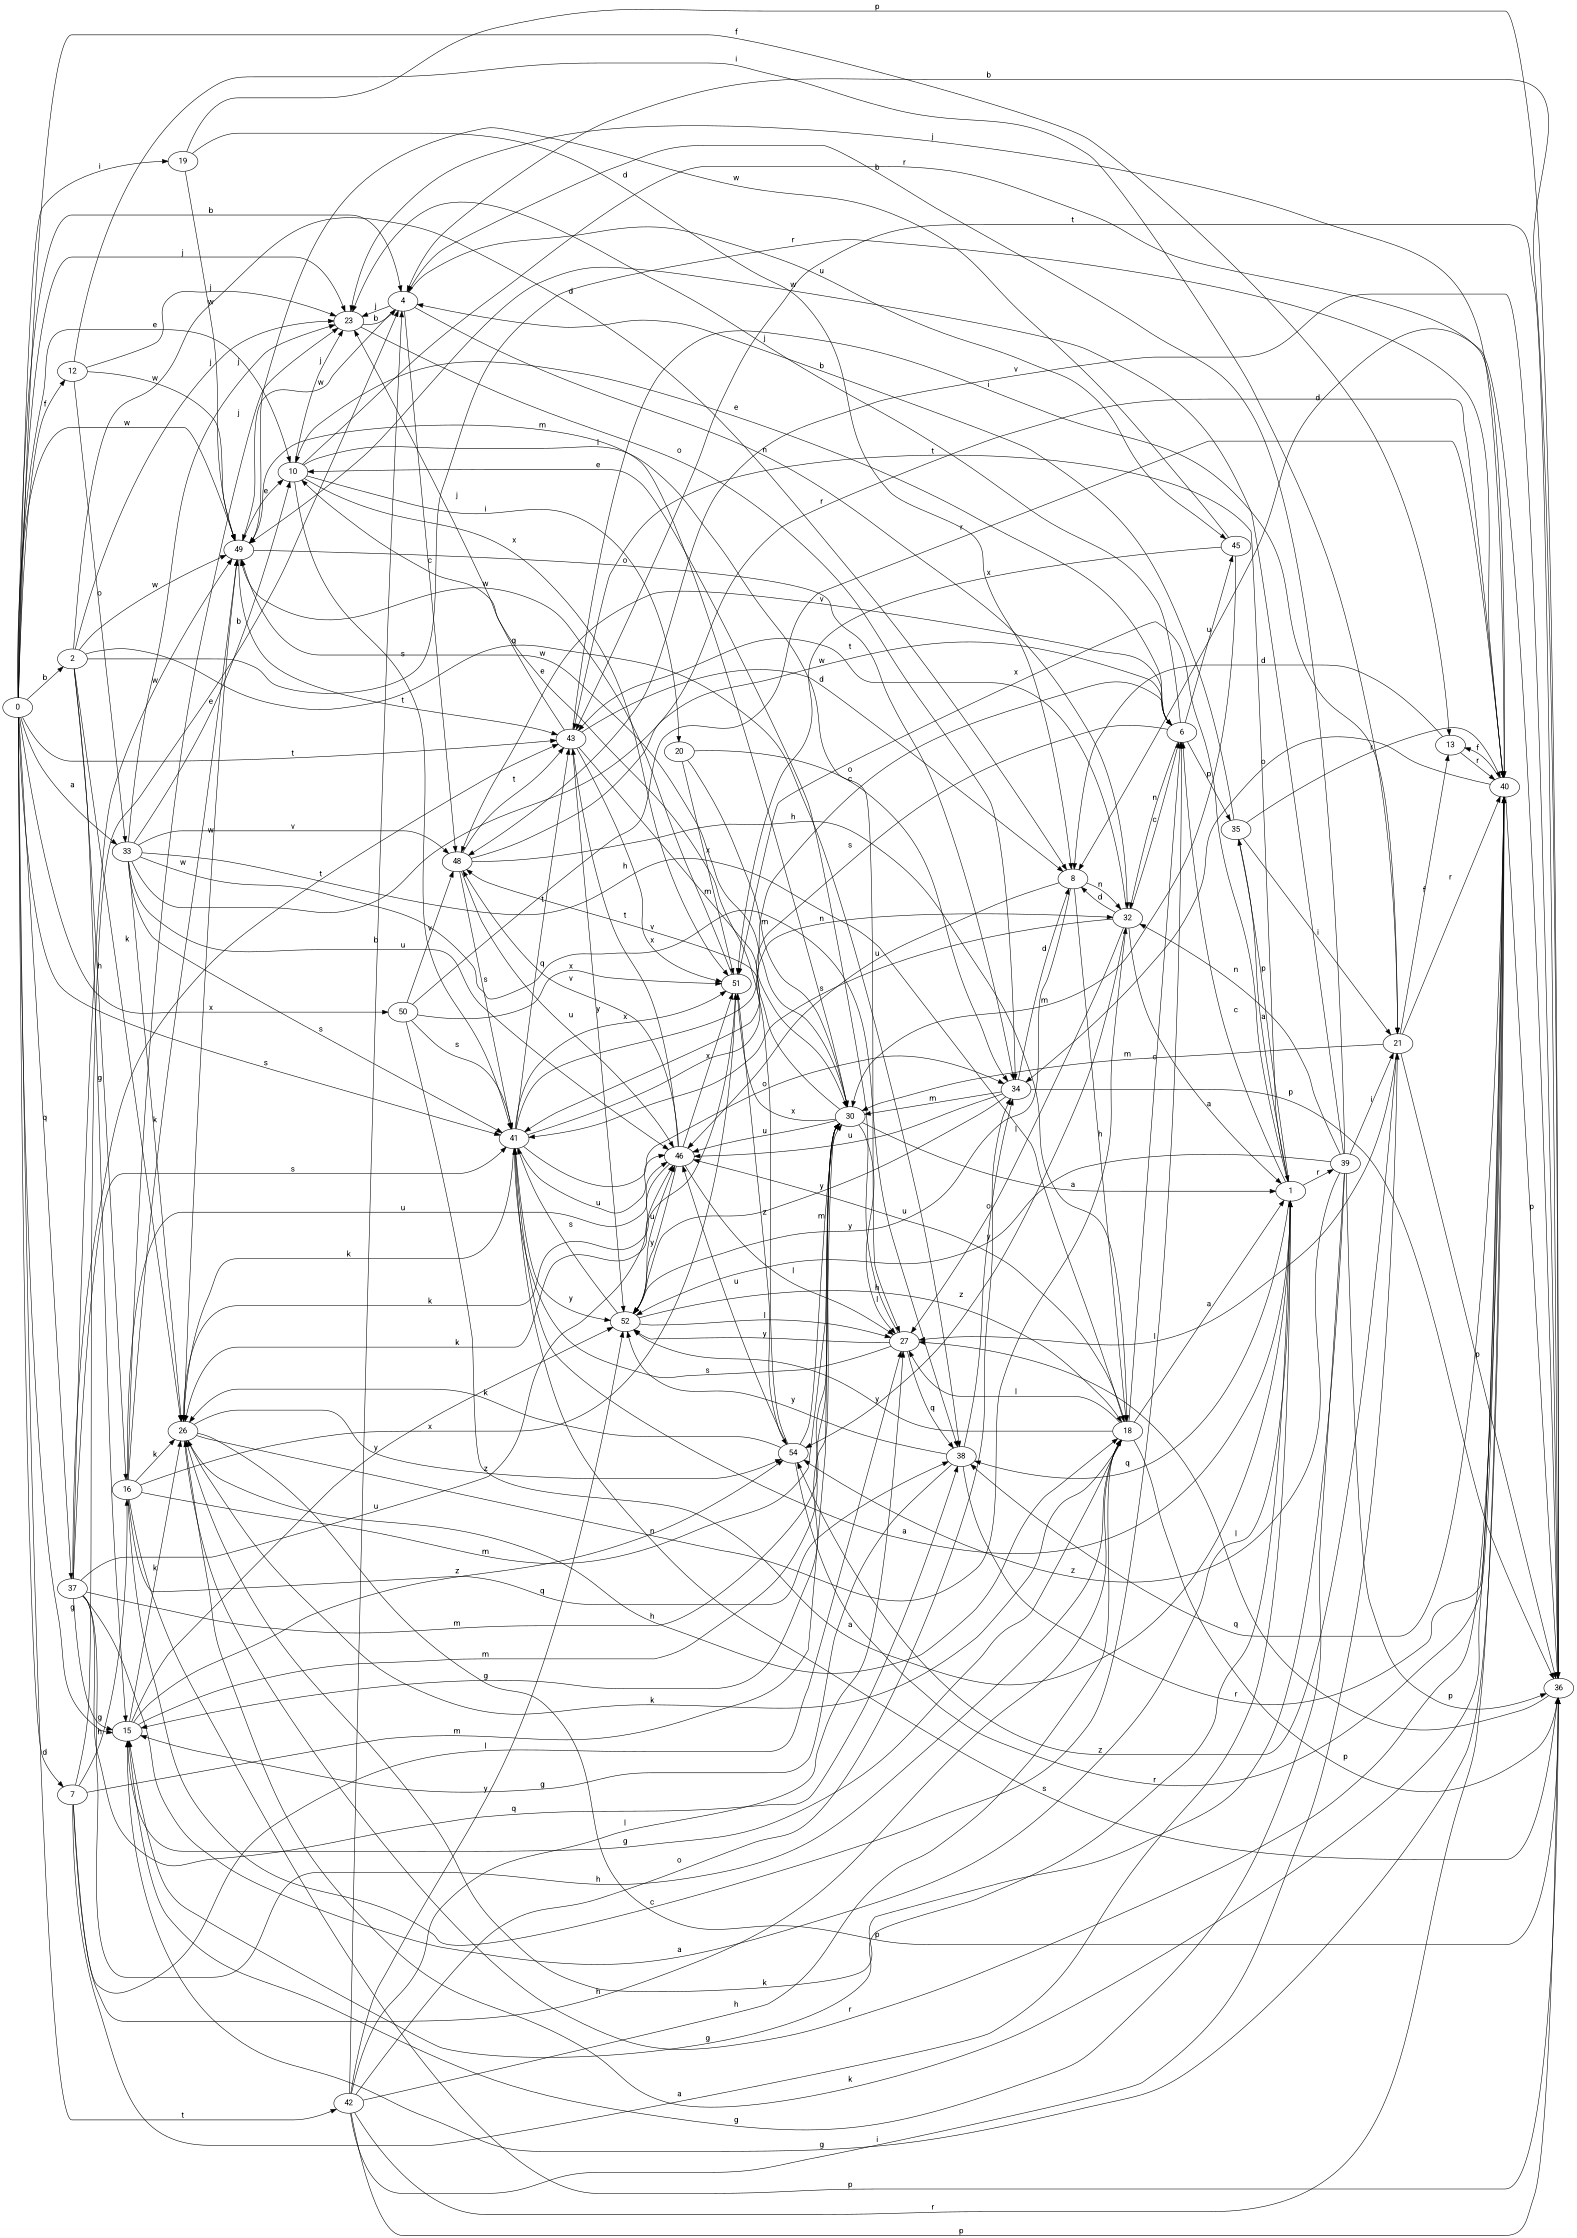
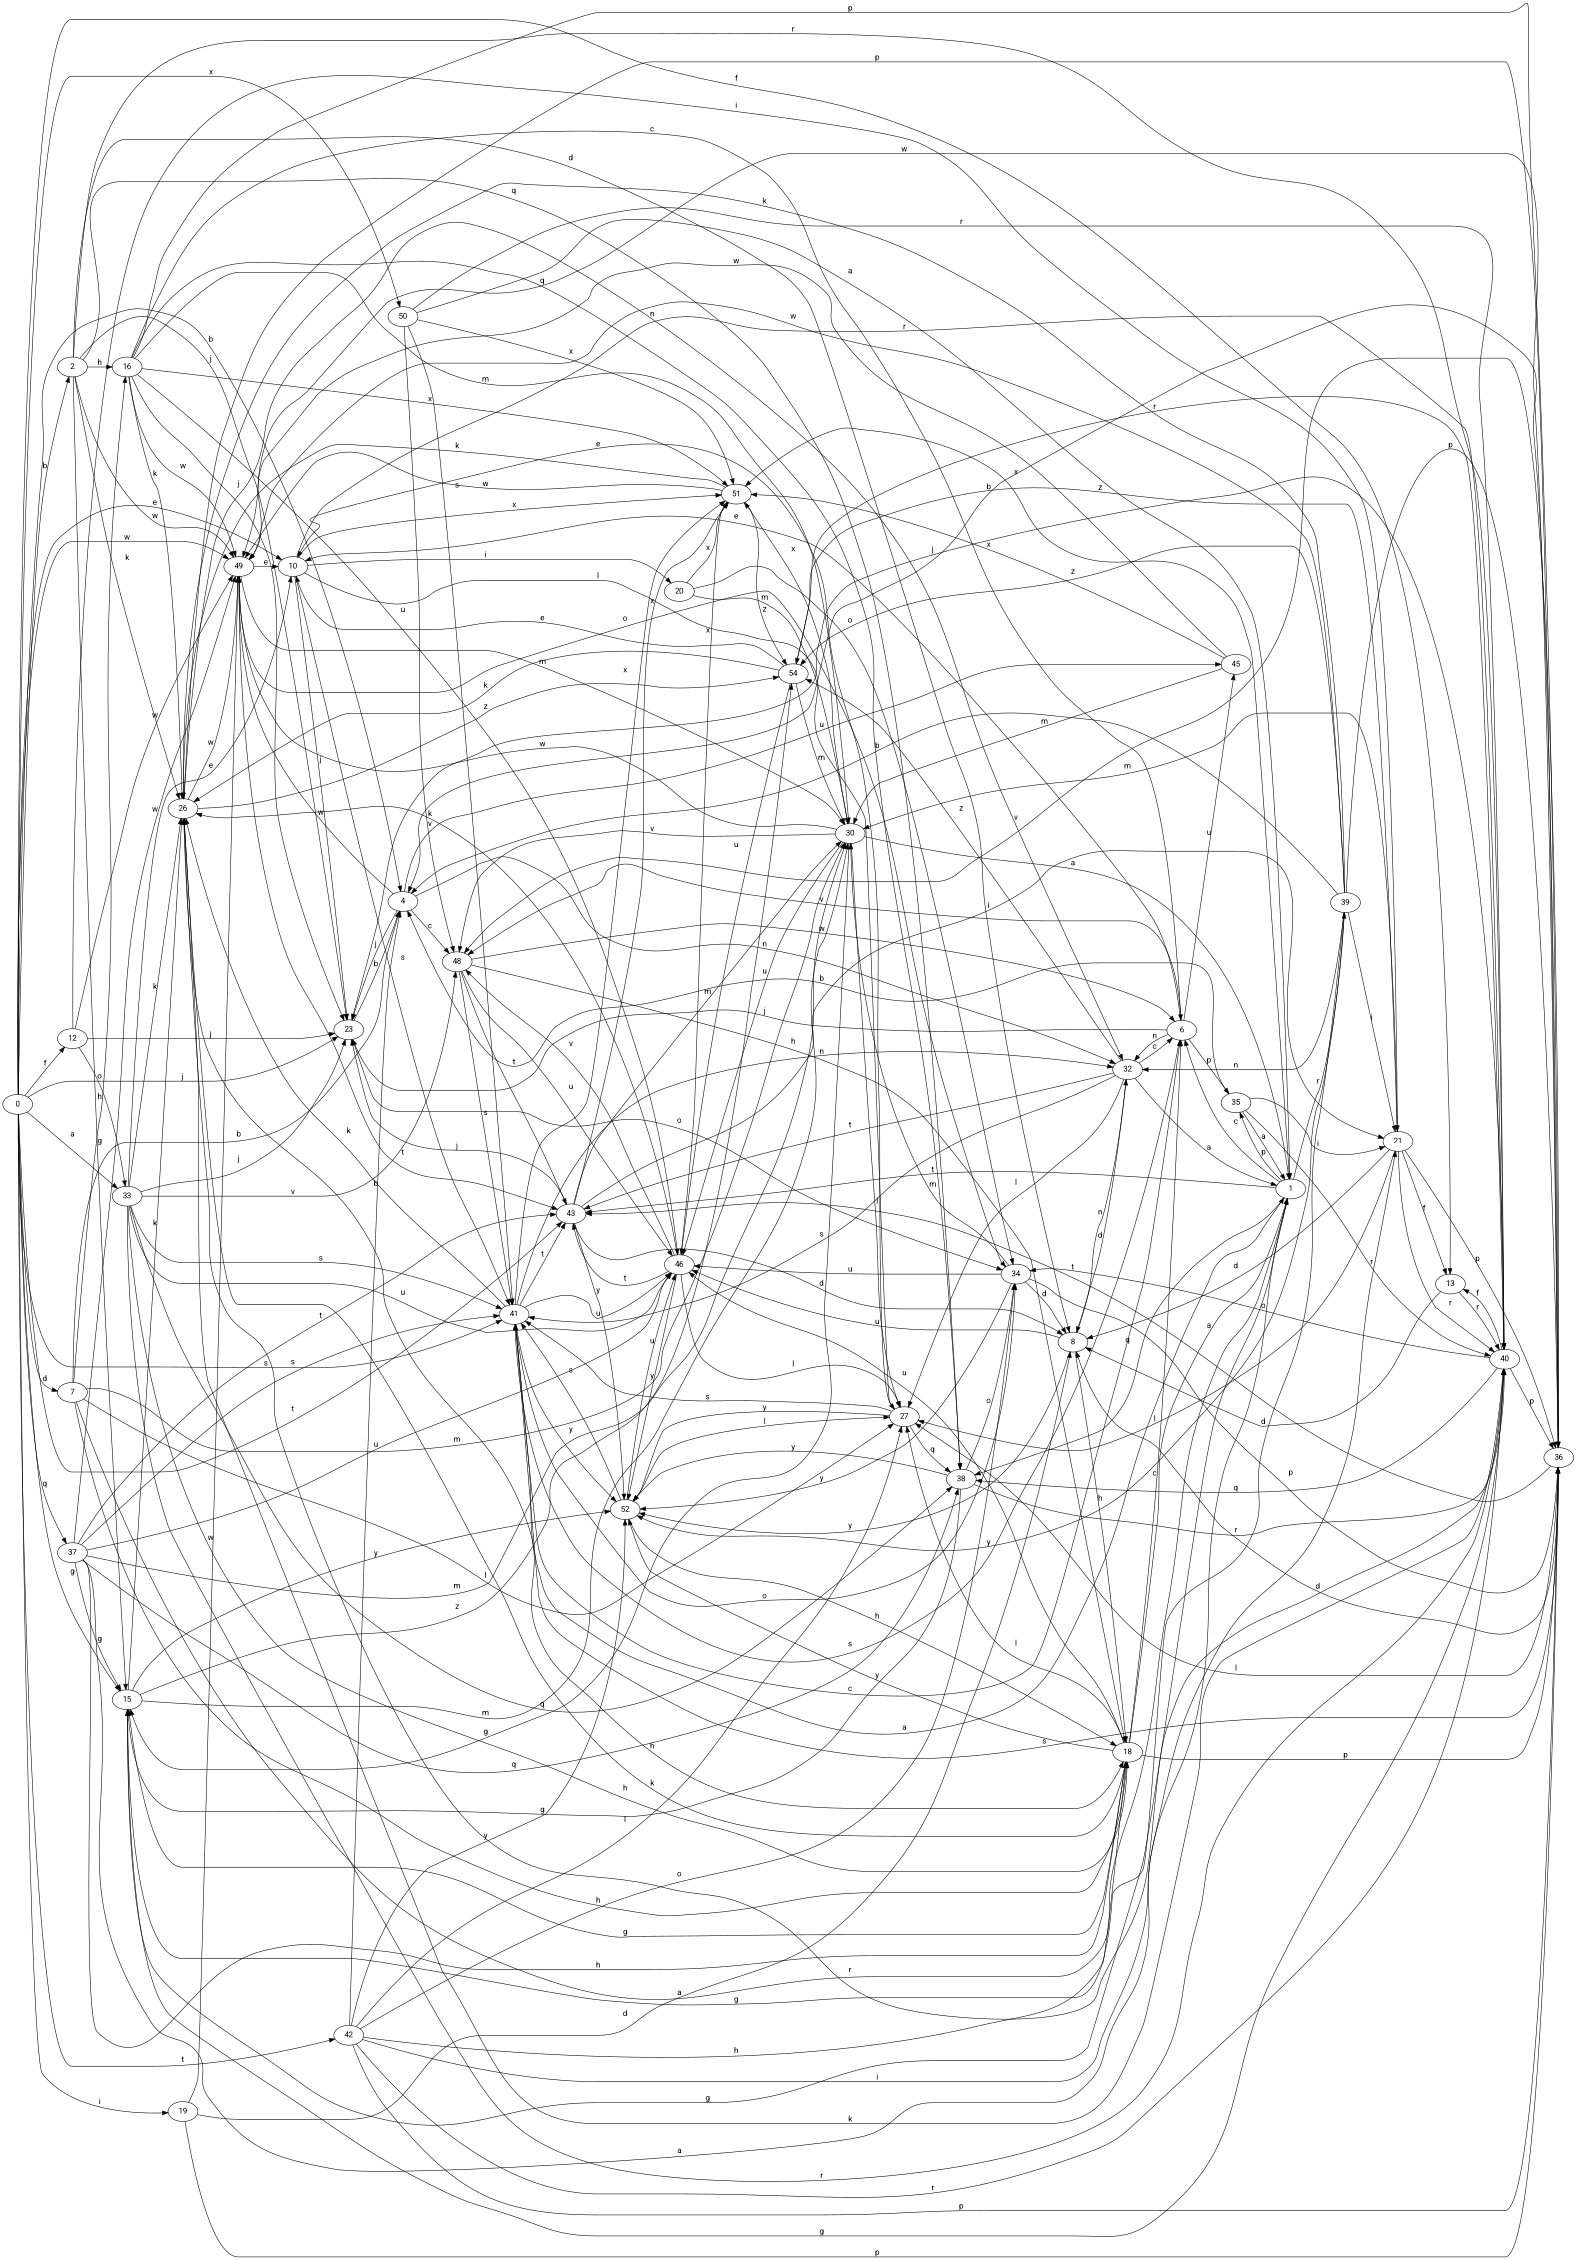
none -> (1432, 154)
none -> (1255, 1267)
